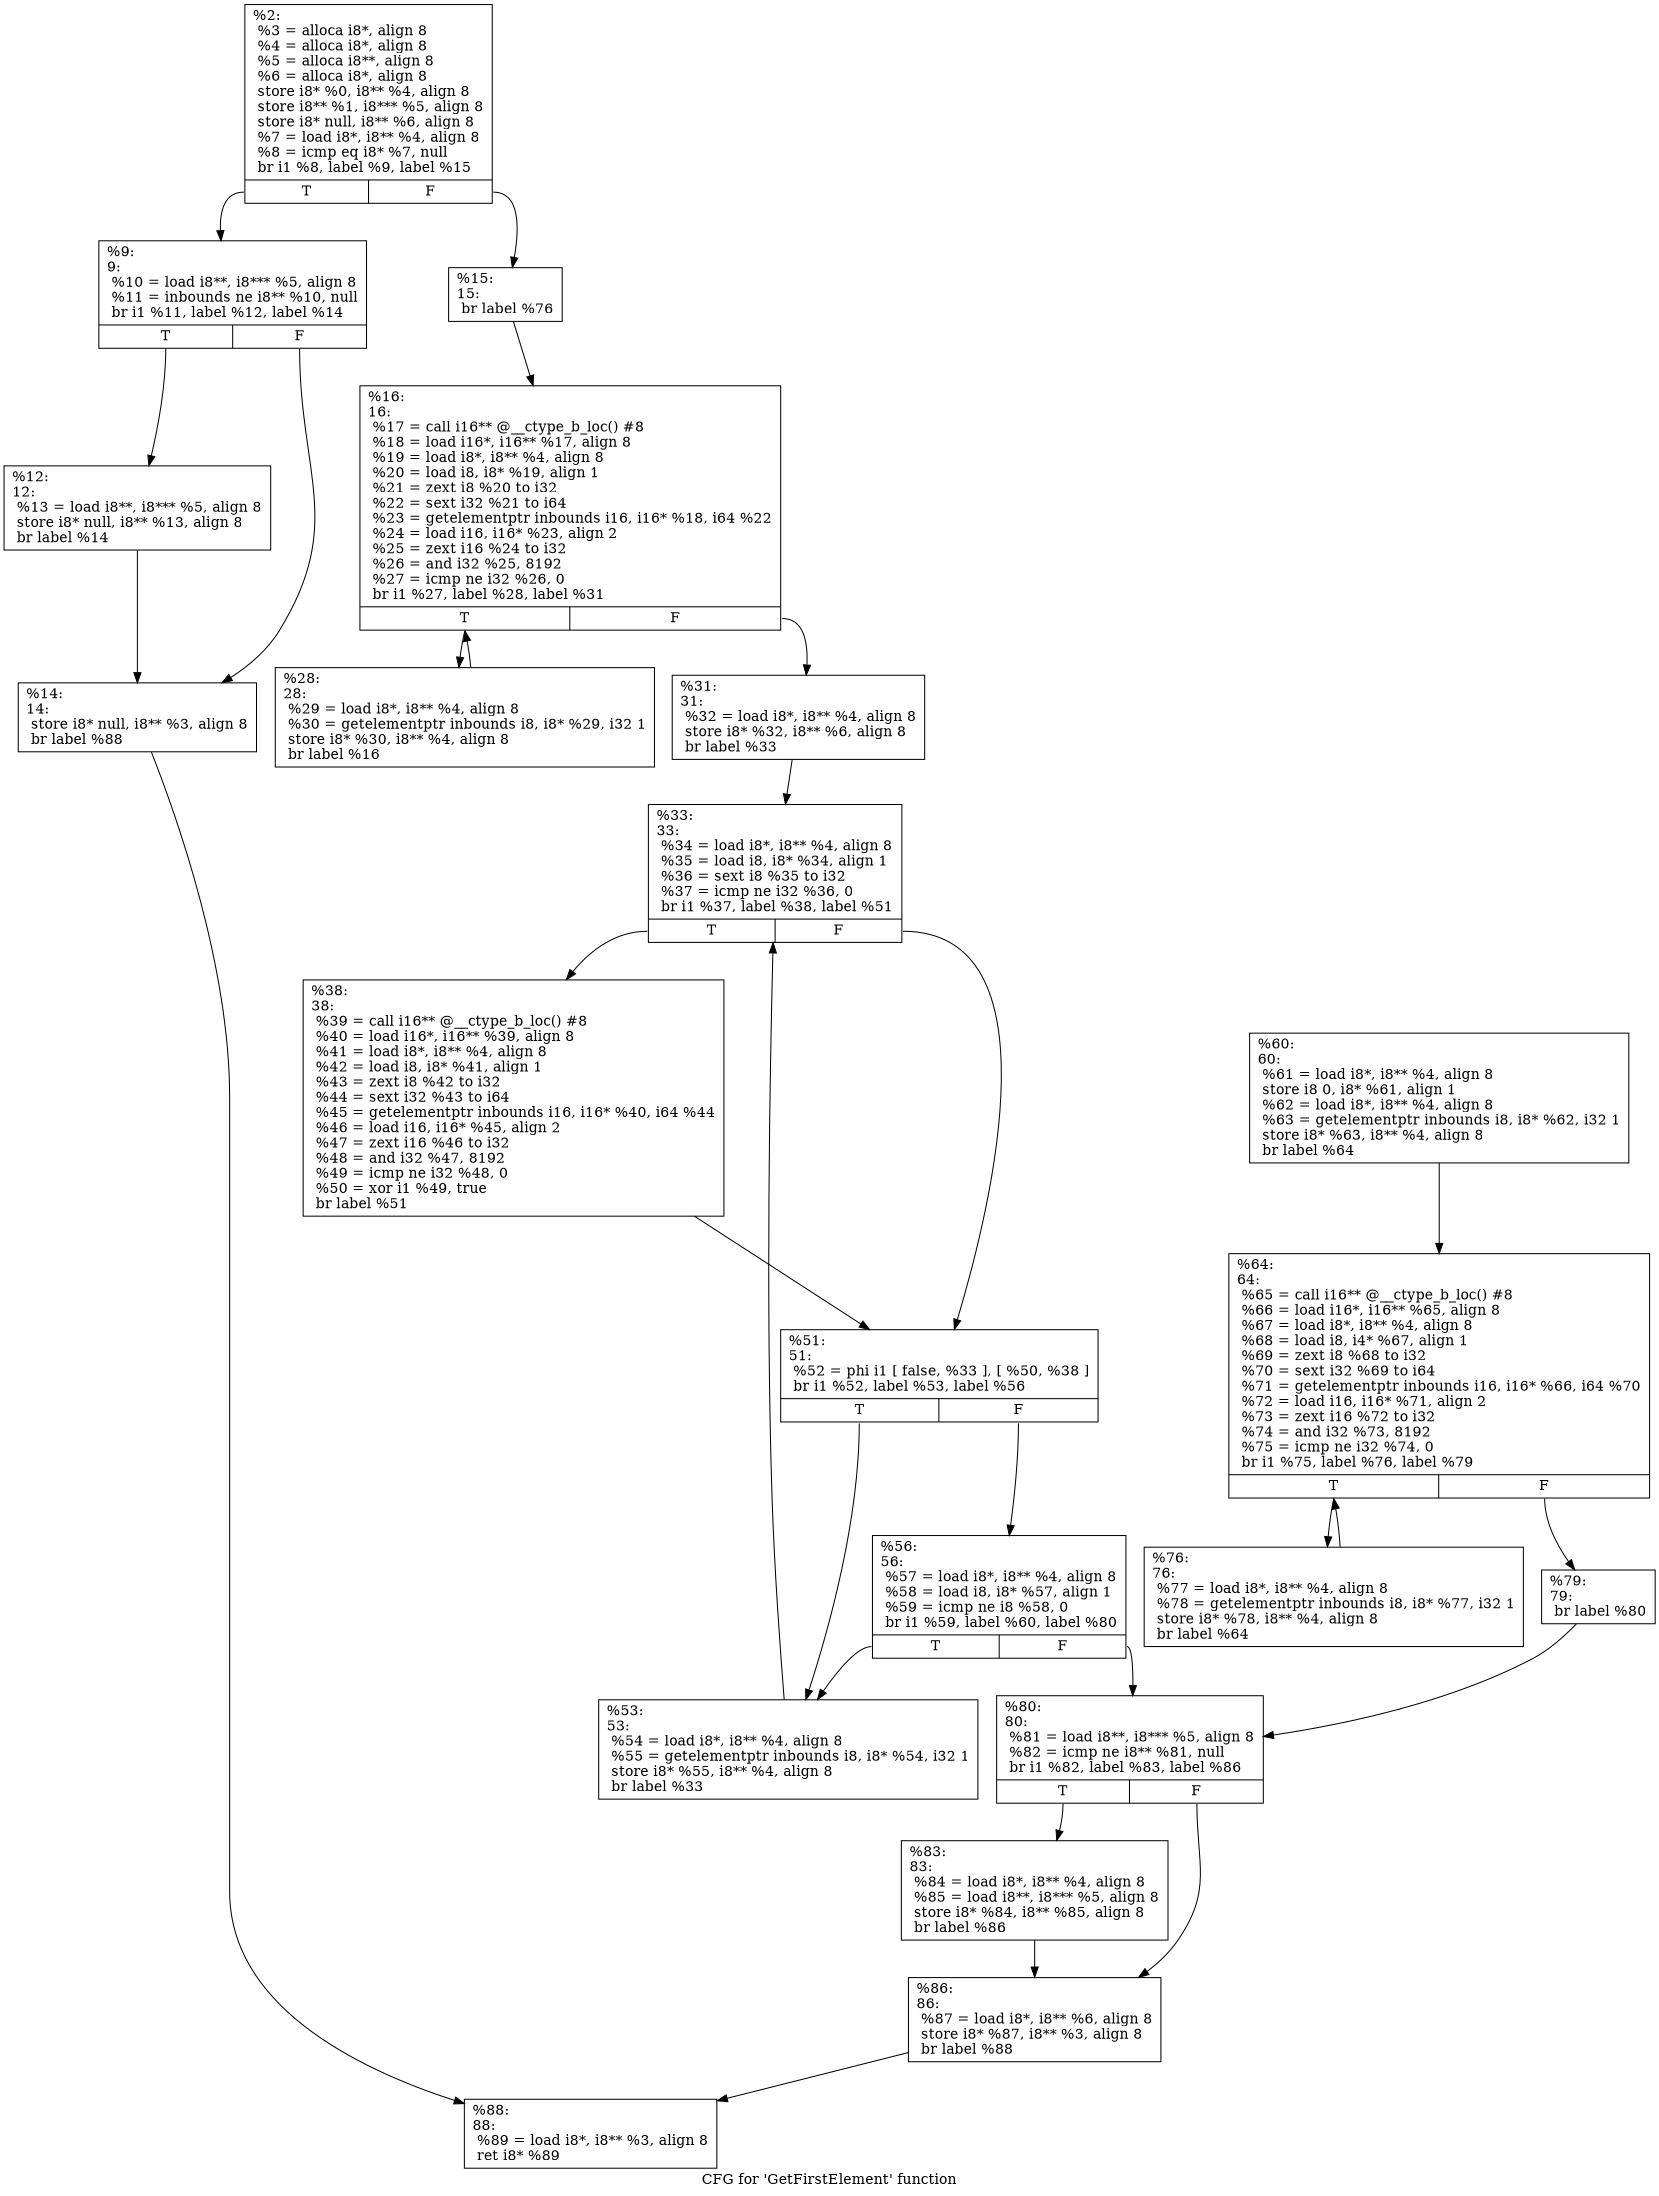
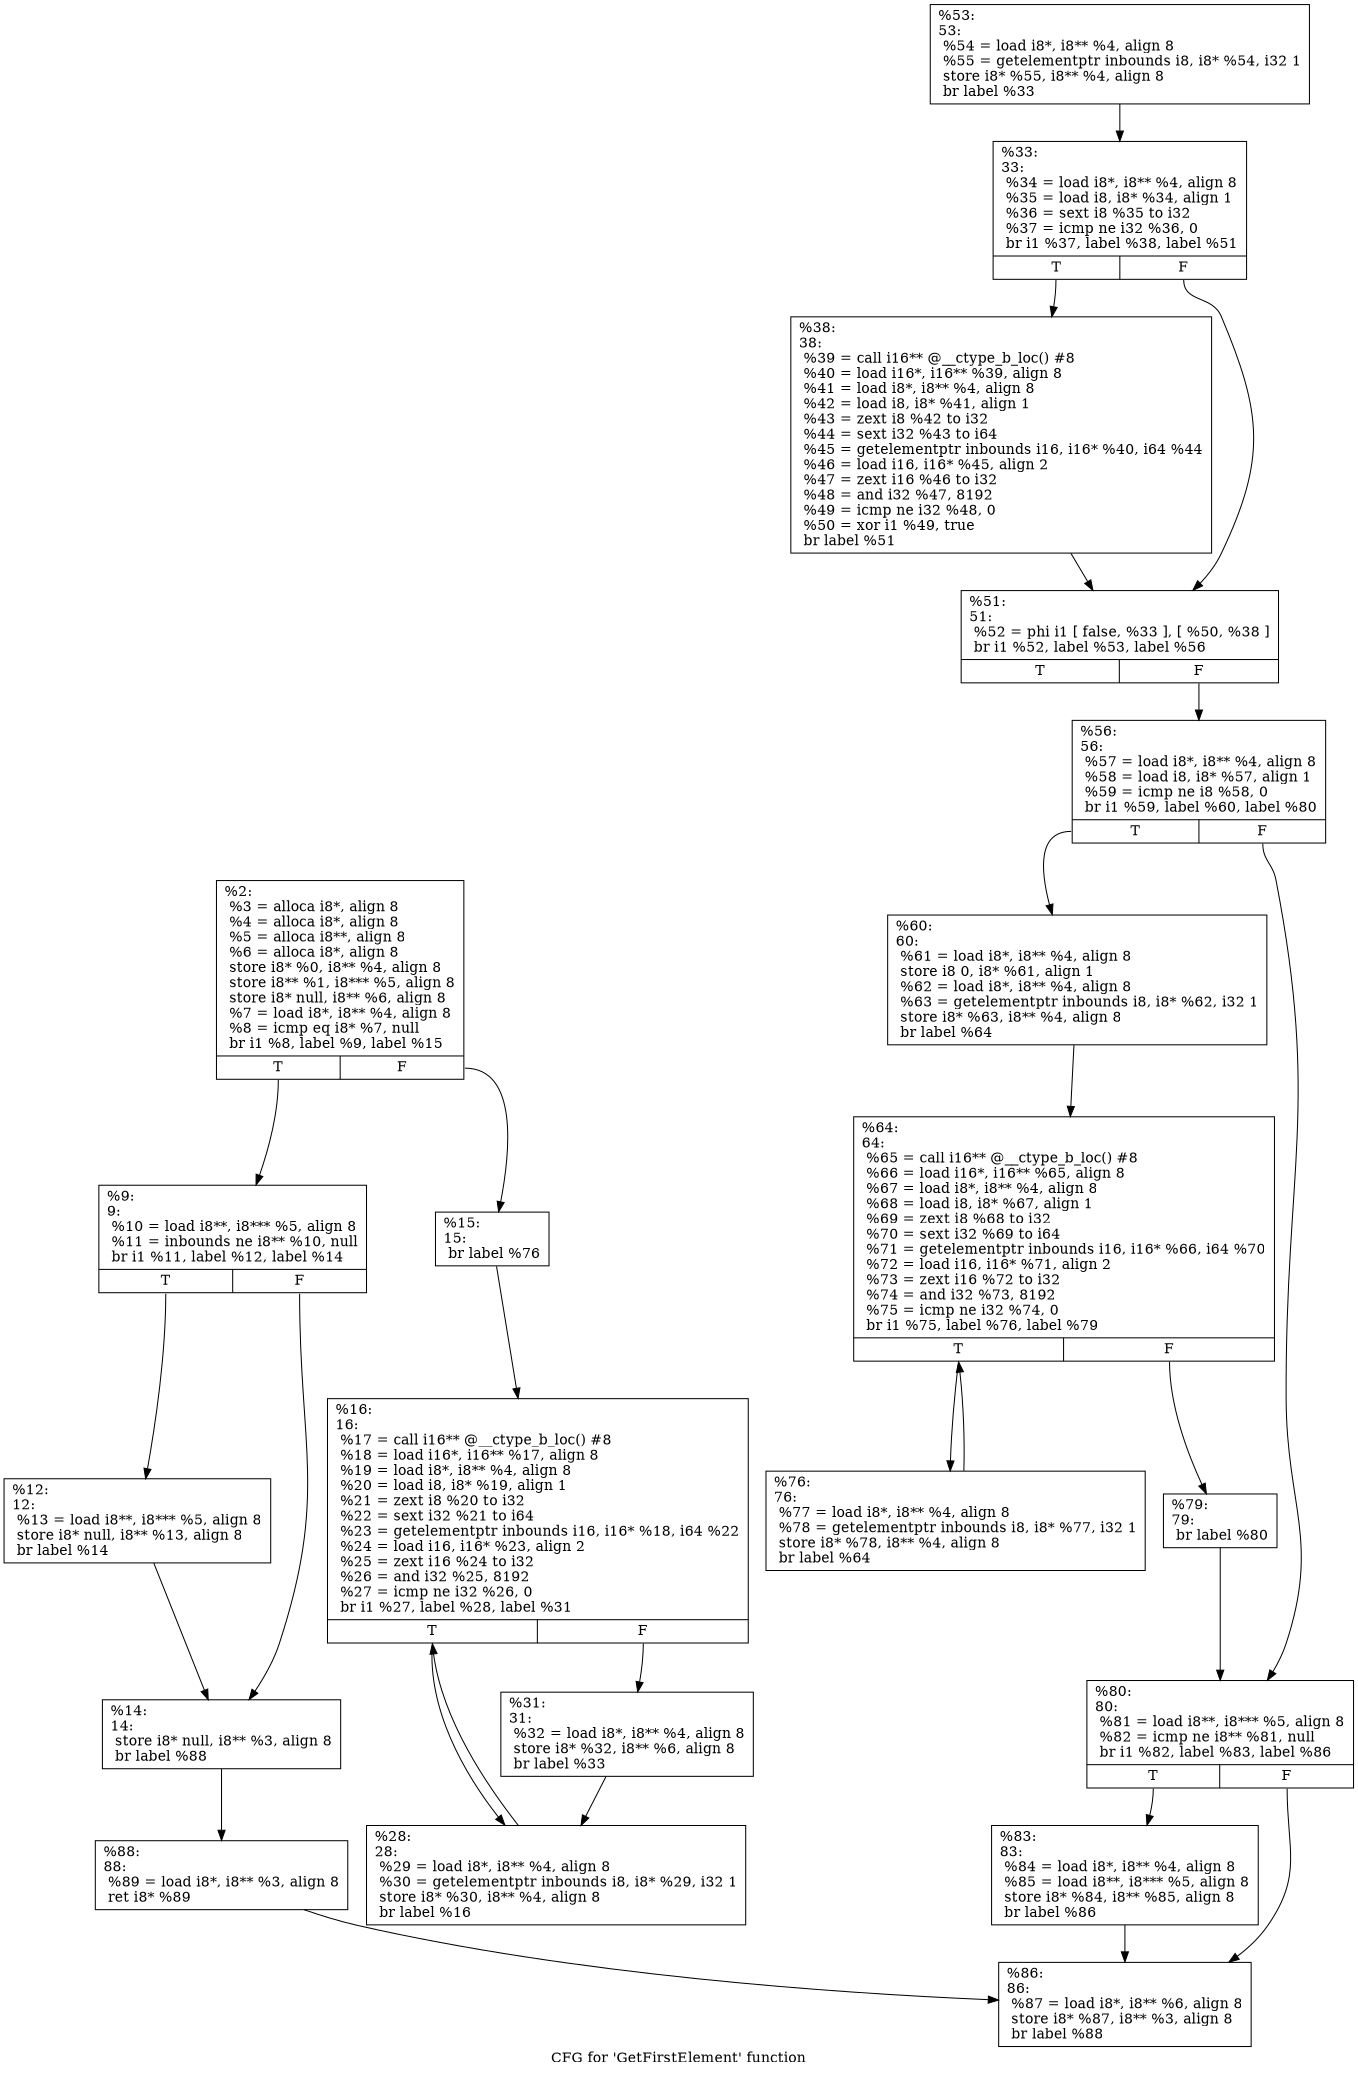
(790, 777) -> (596, 1796)
(1353, 1341) -> (978, 1204)
(844, 1558) -> none
(844, 1665) -> (1044, 860)
(818, 2075) -> (643, 1973)
